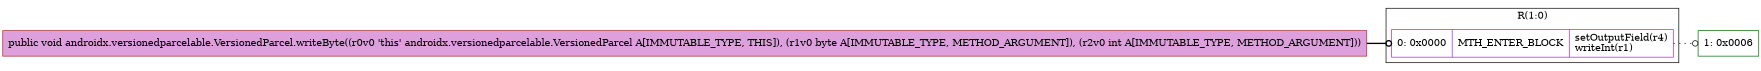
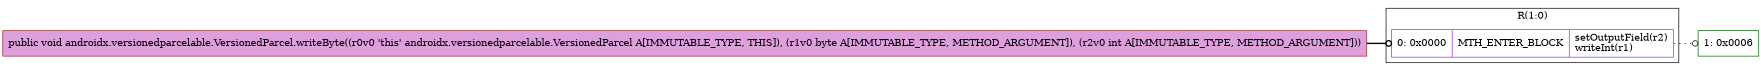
(1621, 38) -> (1621, 38)
